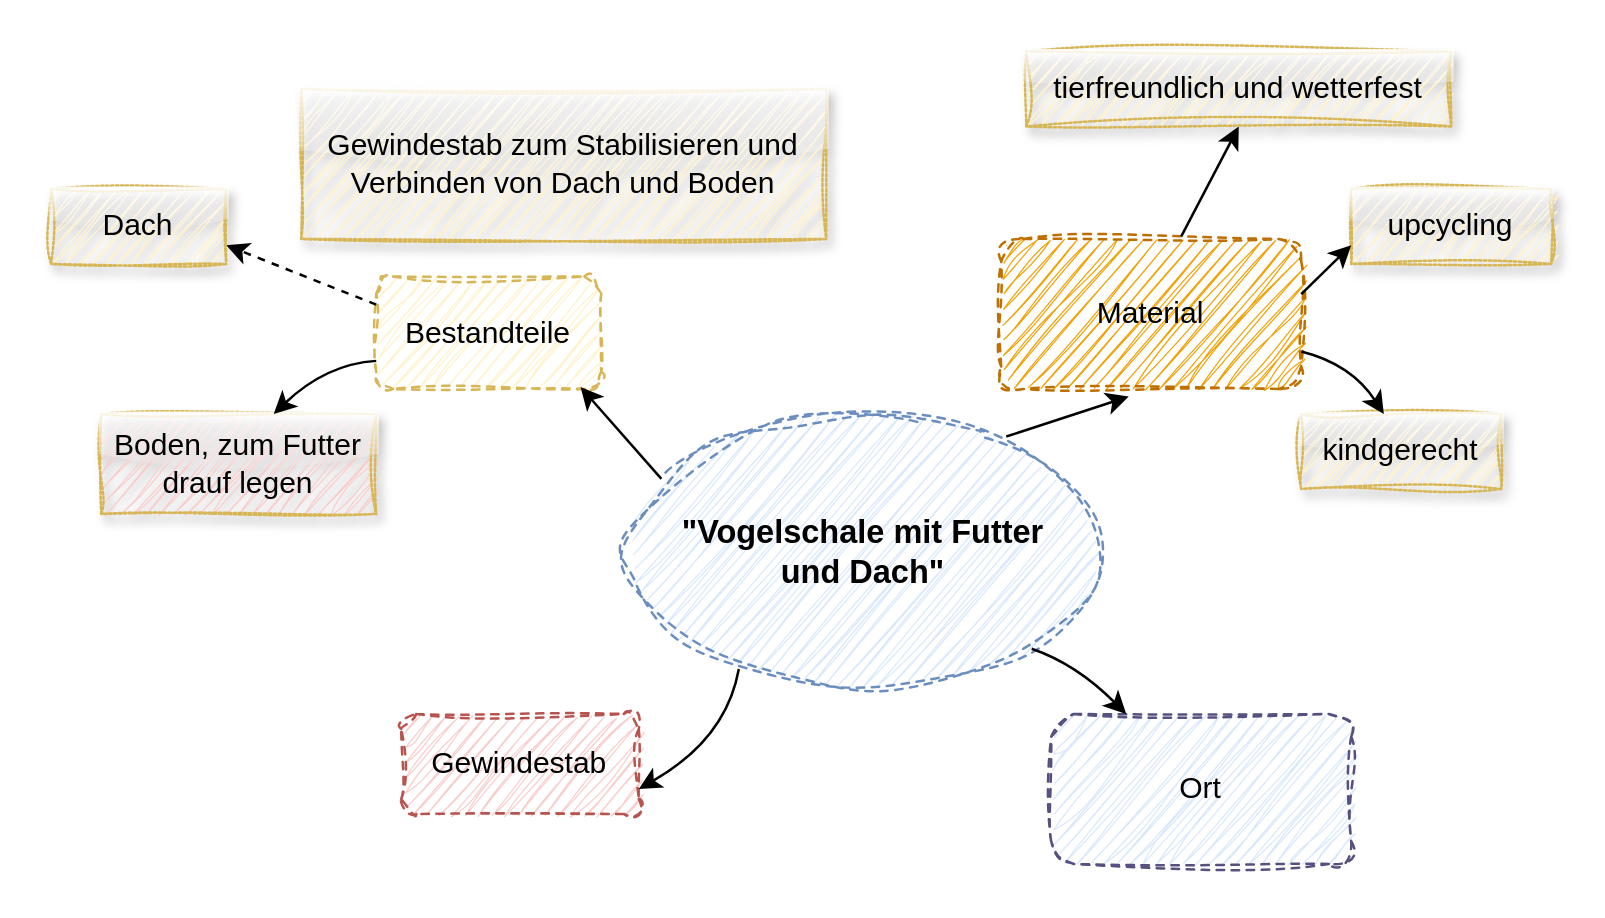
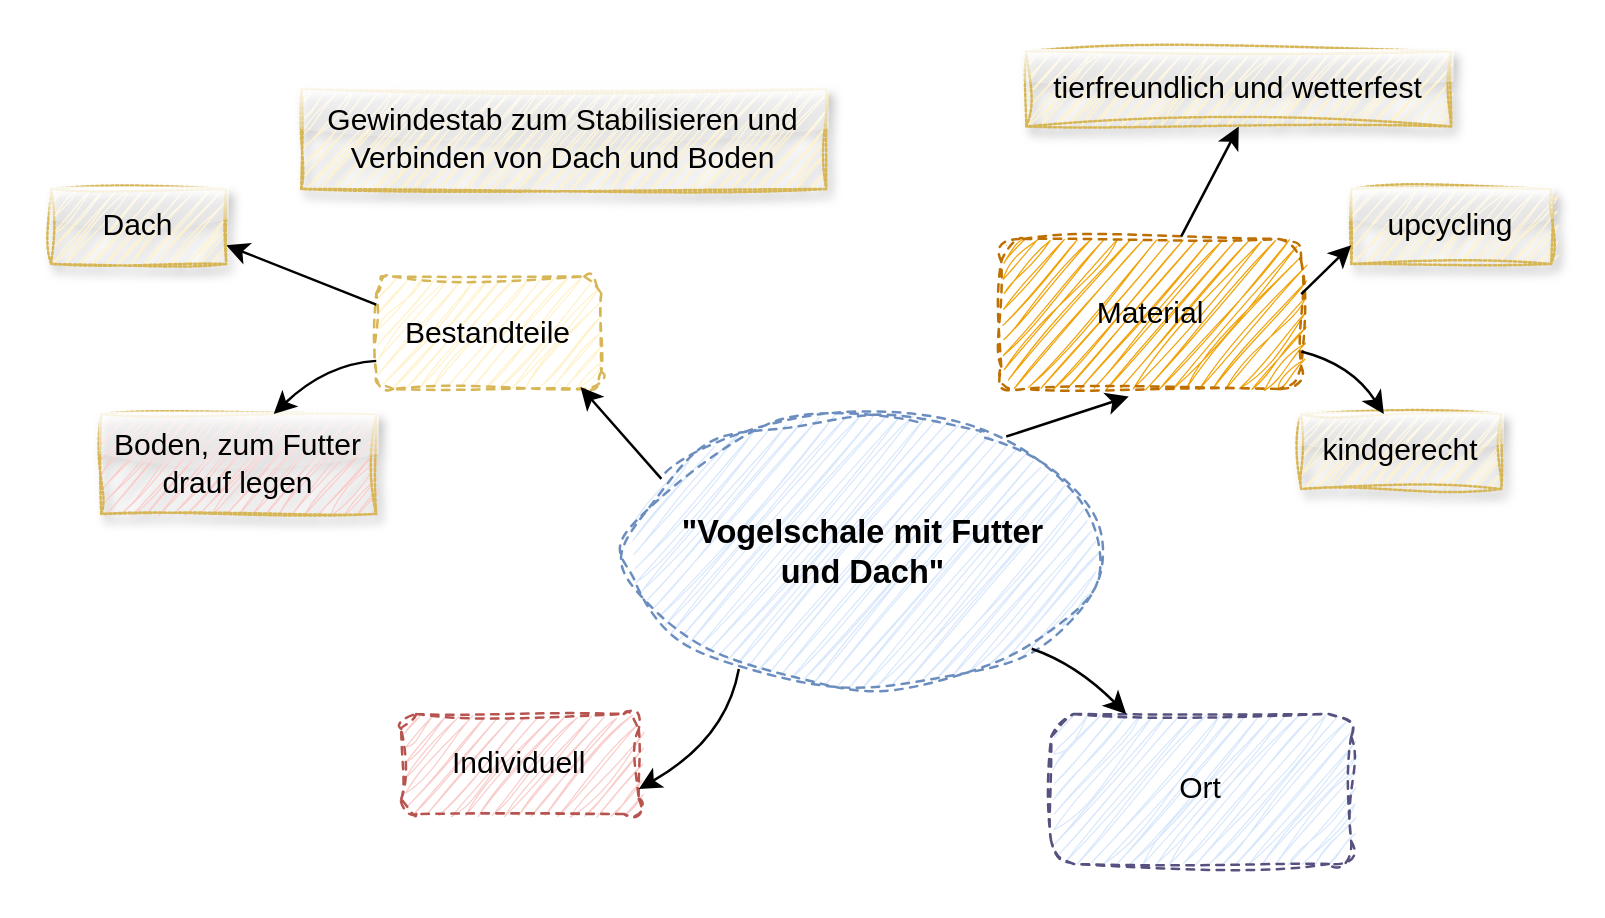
(564, 164) -> (564, 139)
(306, 277) -> (306, 277)
(520, 764) -> (520, 764)
